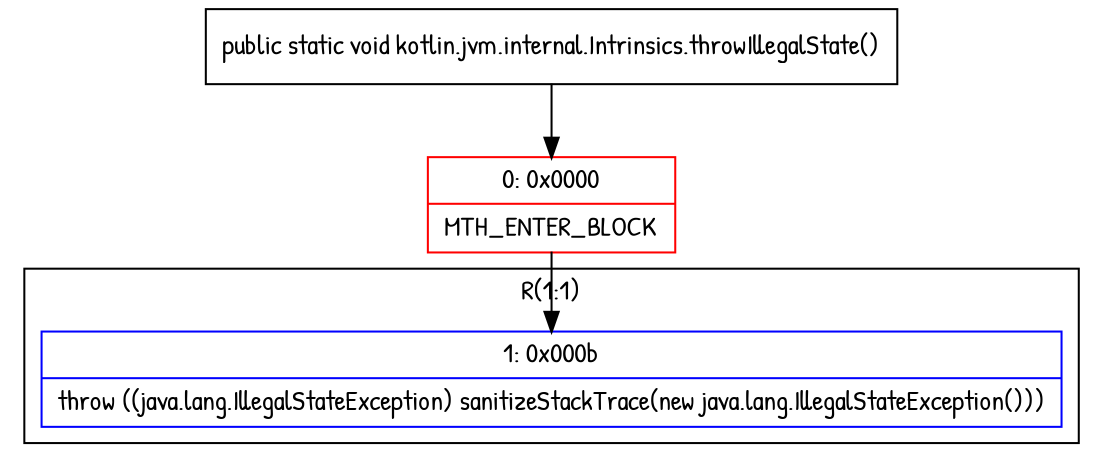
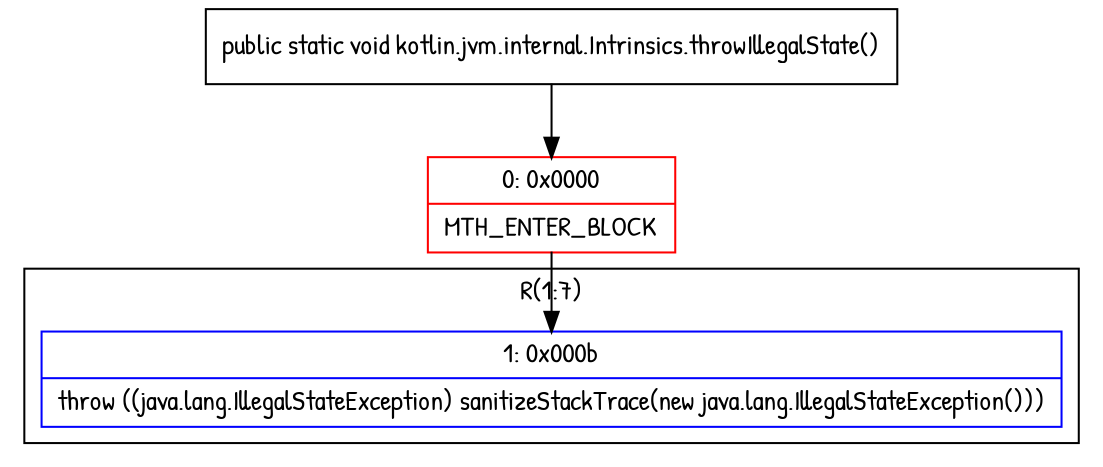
(552, 292) -> (552, 292)
